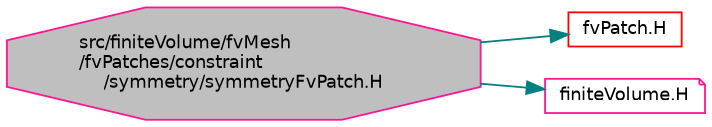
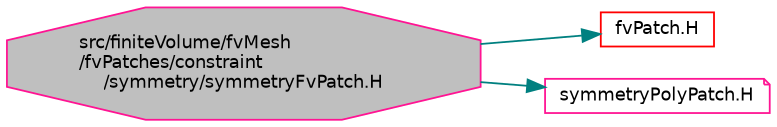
(625, 96) -> (657, 96)
